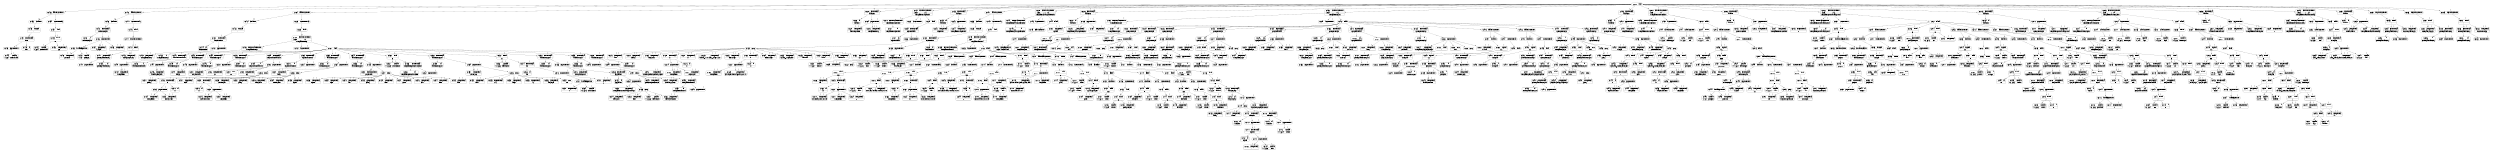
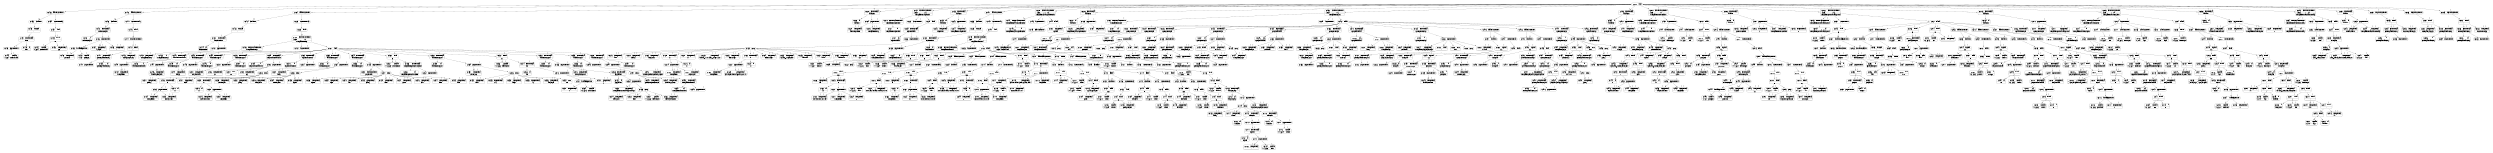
(679, 91) -> (679, 91)
(820, 99) -> (820, 99)
